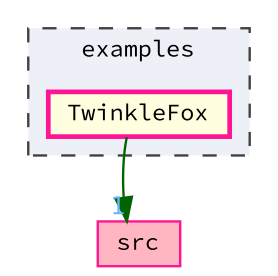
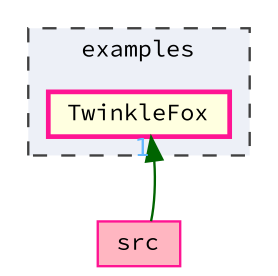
(123, 170) -> (155, 191)
